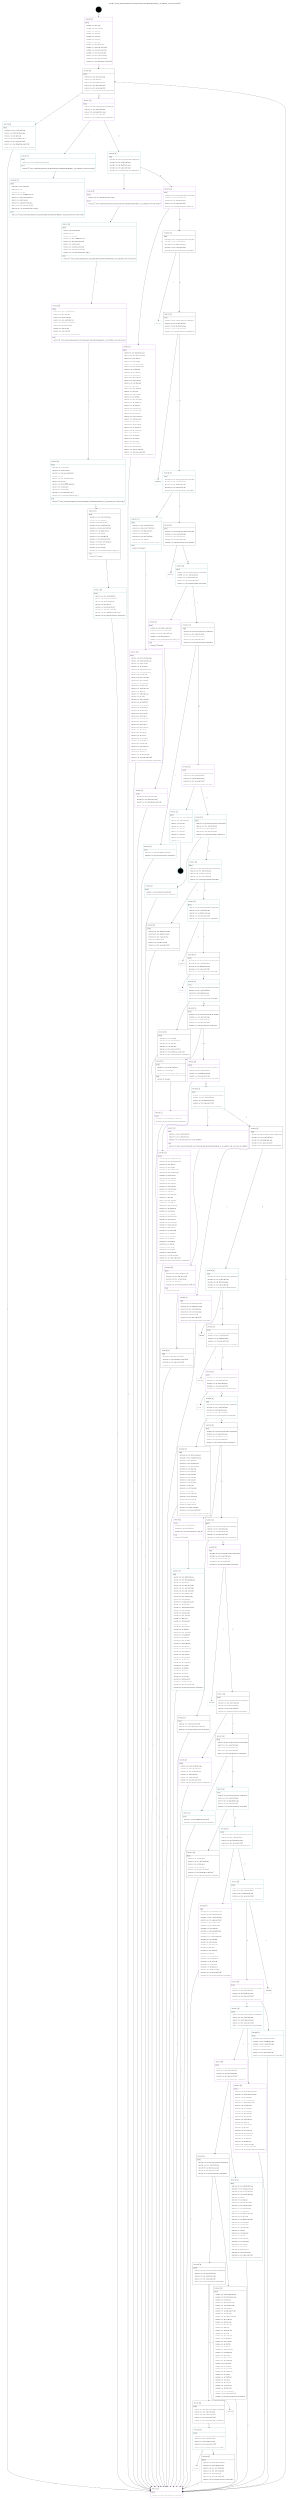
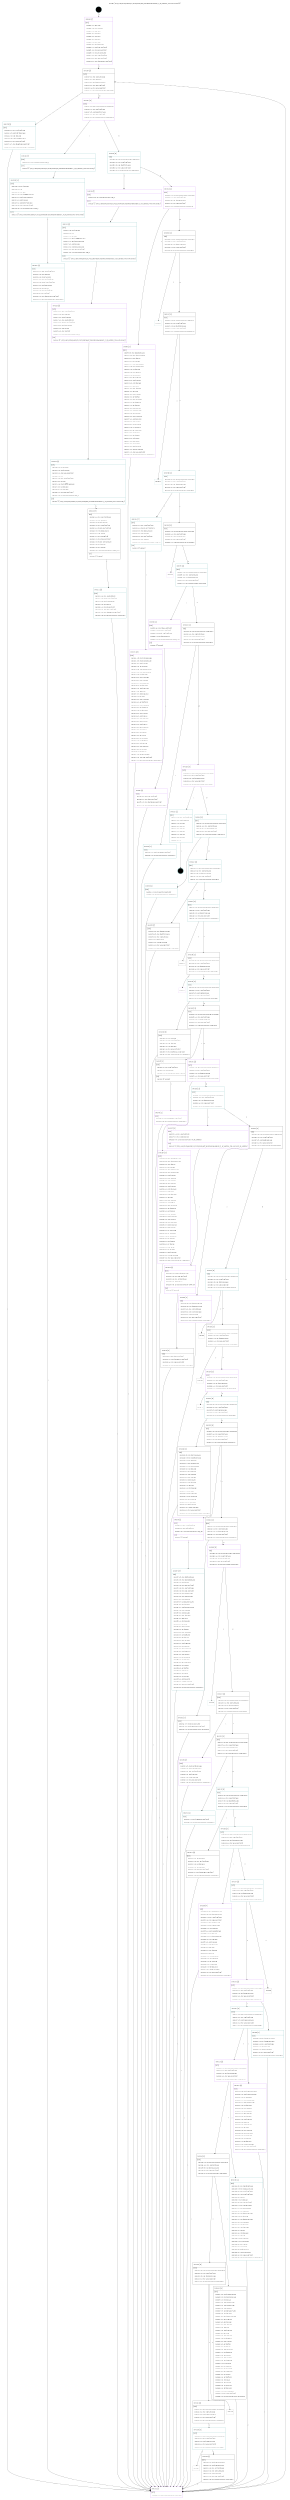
none -> (48, 282)
